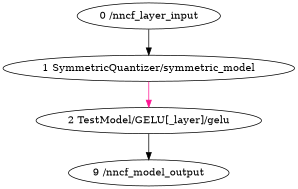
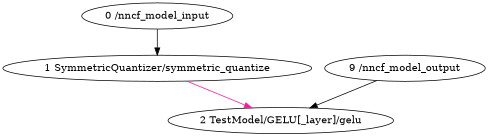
(149, 16) -> (157, 16)
(149, 68) -> (157, 68)
(149, 143) -> (347, 93)
